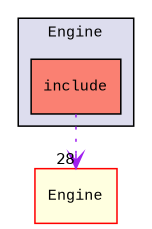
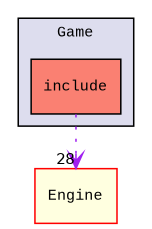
(76, 33) -> (76, 33)
